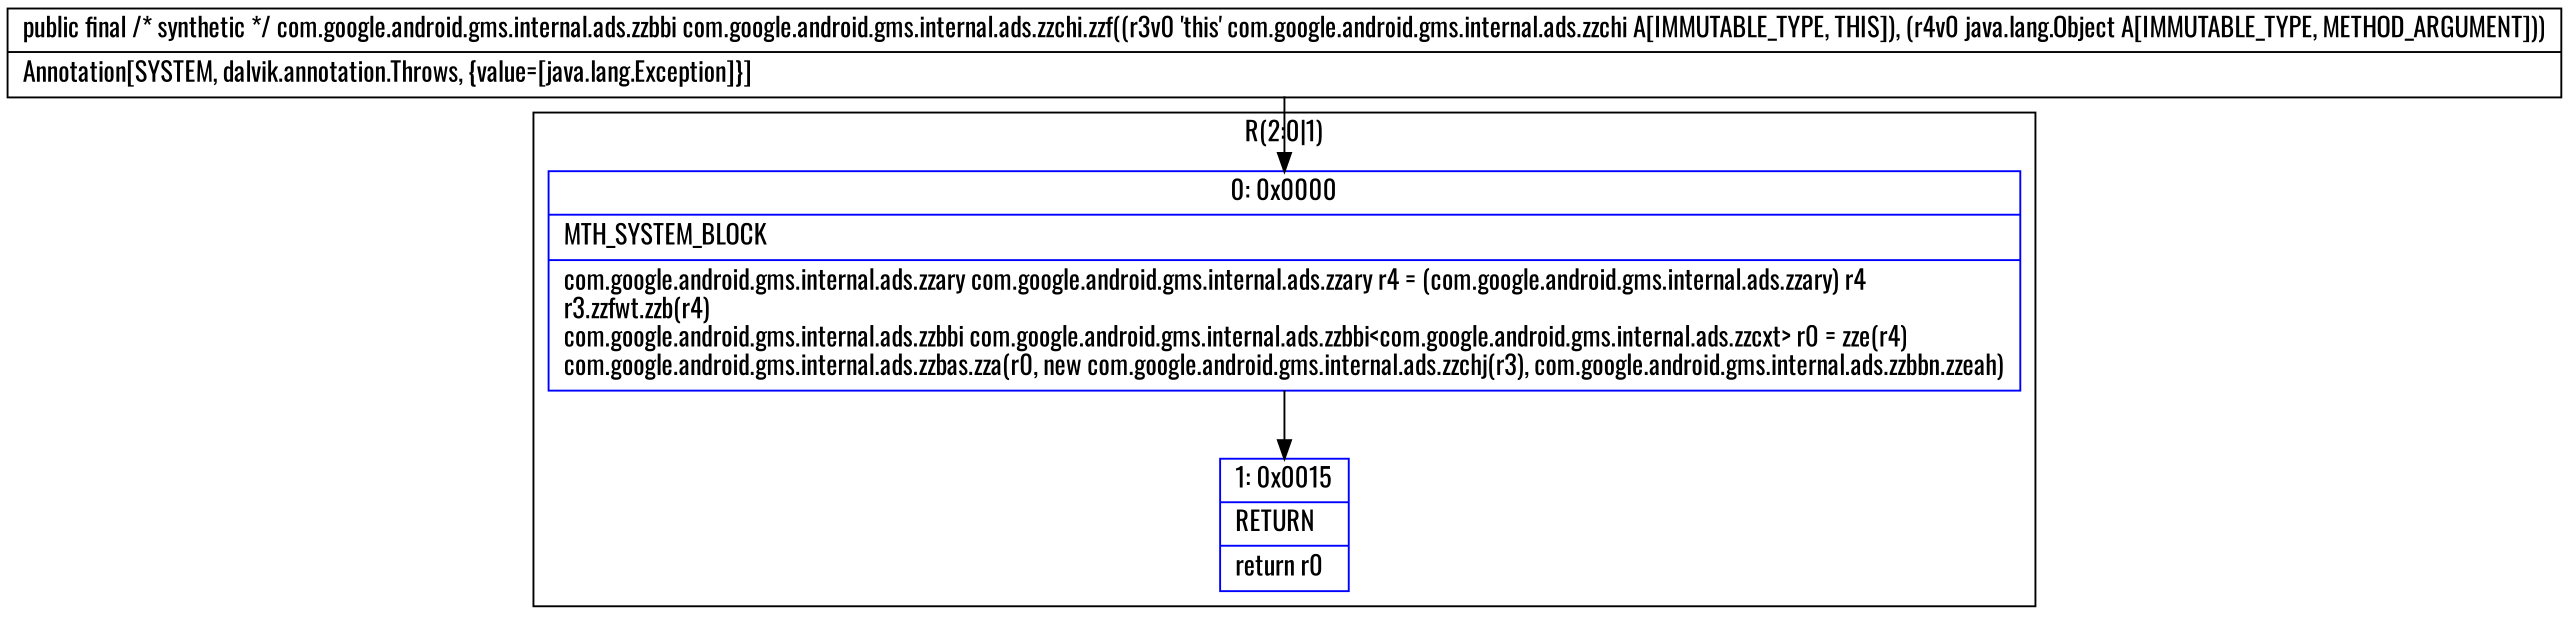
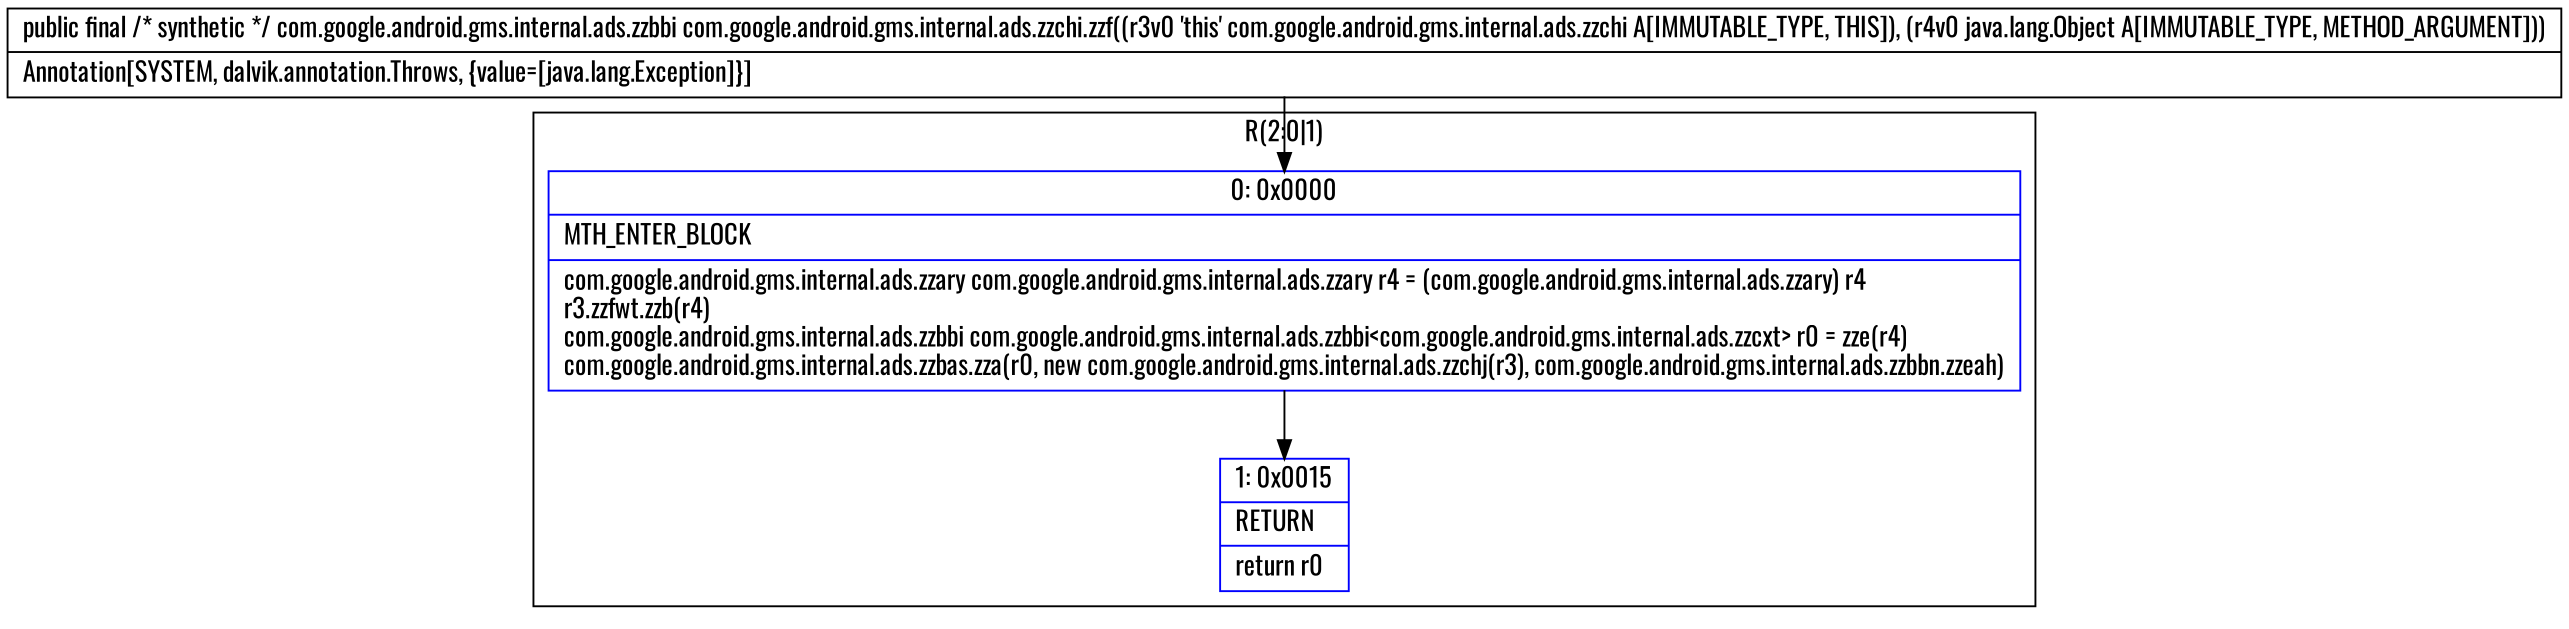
(666, 236) -> (658, 236)
